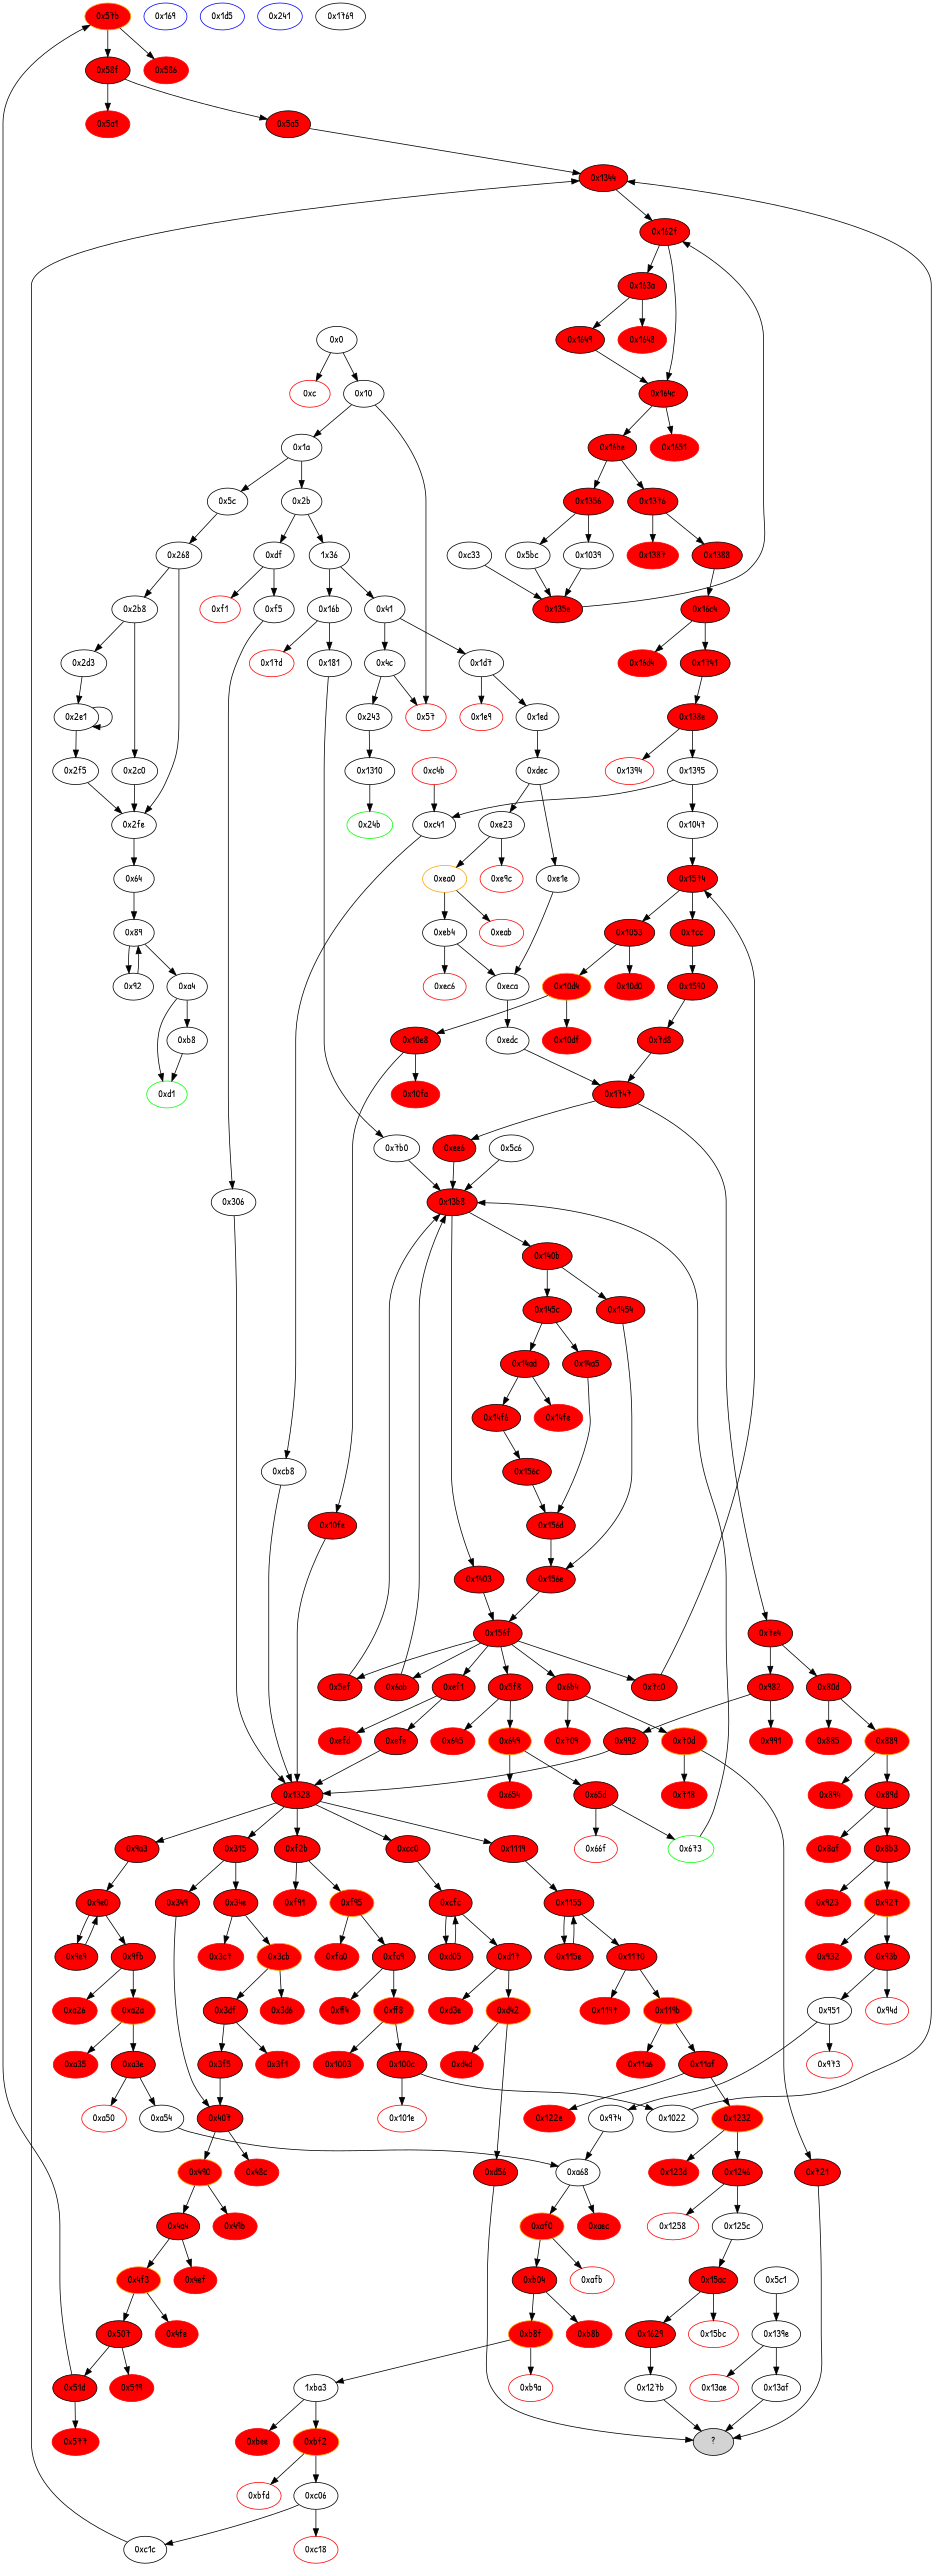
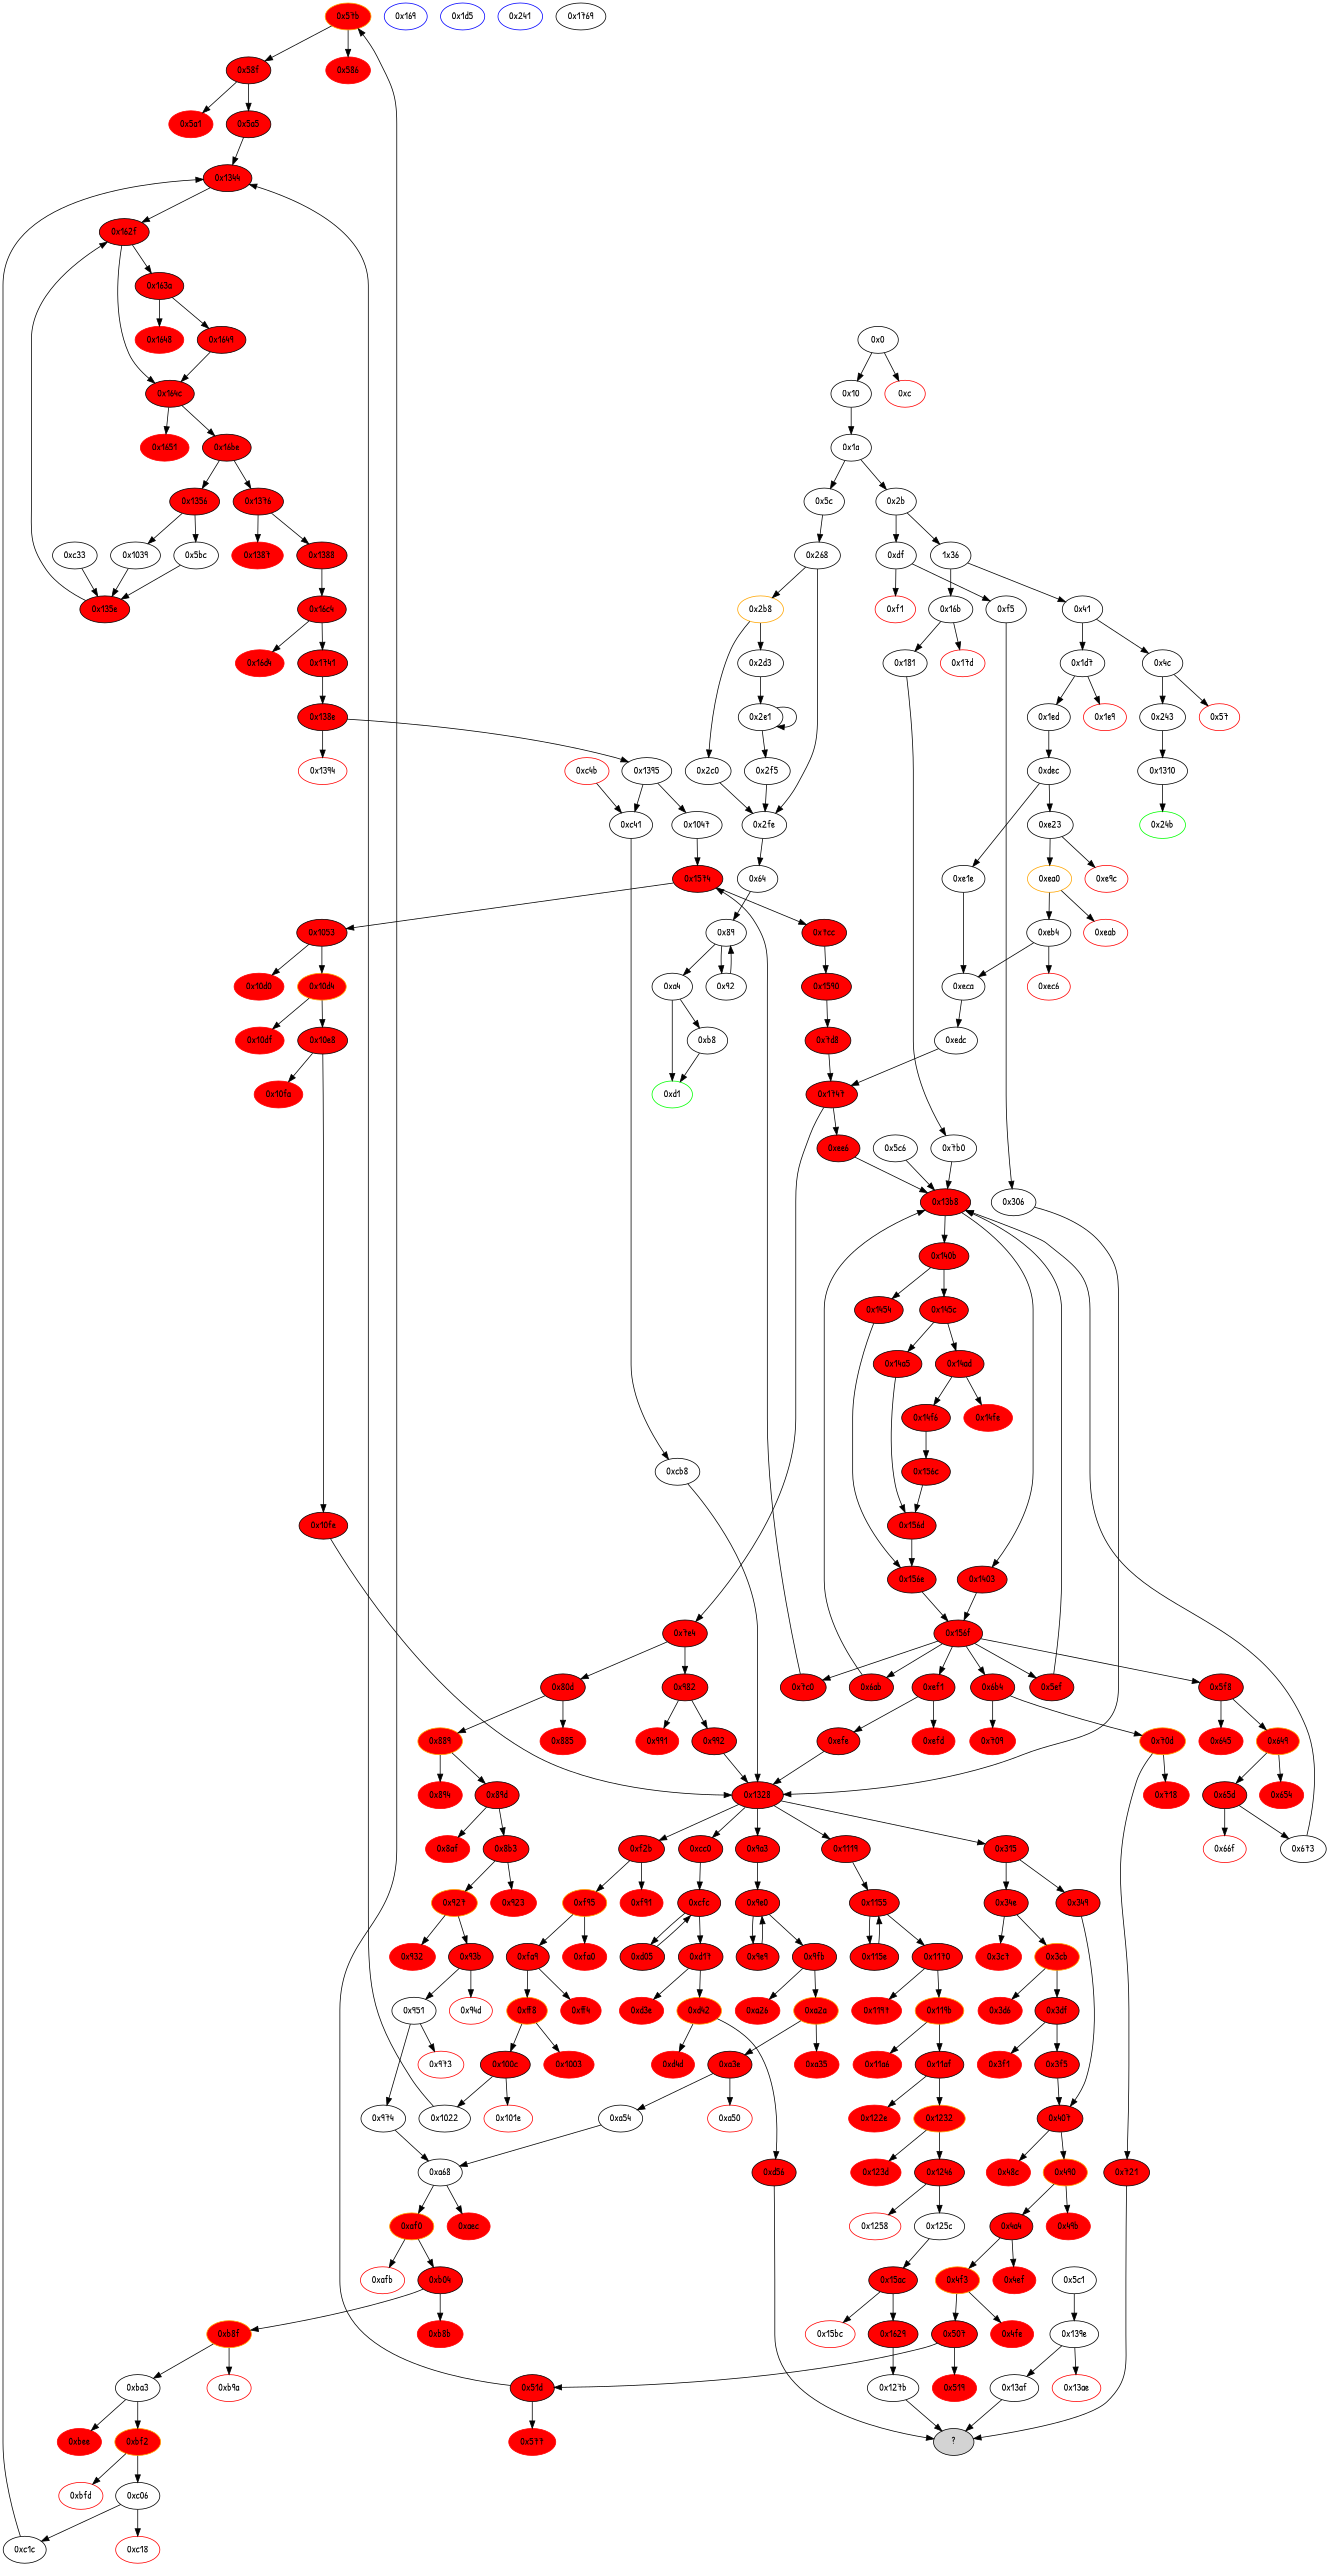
(426, 543) -> none
(135, 609) -> (761, 609)
(691, 1849) -> (1303, 1849)
(316, 2388) -> (138, 2388)
